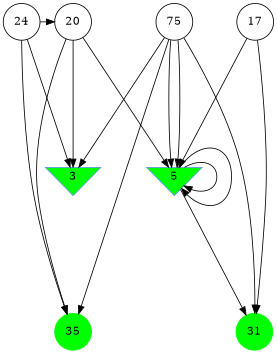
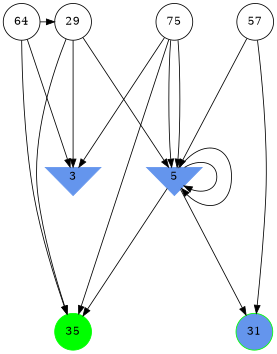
(22, 22) -> (22, 22)
(73, 22) -> (73, 22)
(255, 22) -> (255, 22)
(241, 166) -> none
(73, 177) -> (73, 177)
(174, 177) -> (174, 177)
none -> (127, 249)
(254, 332) -> (254, 332)
